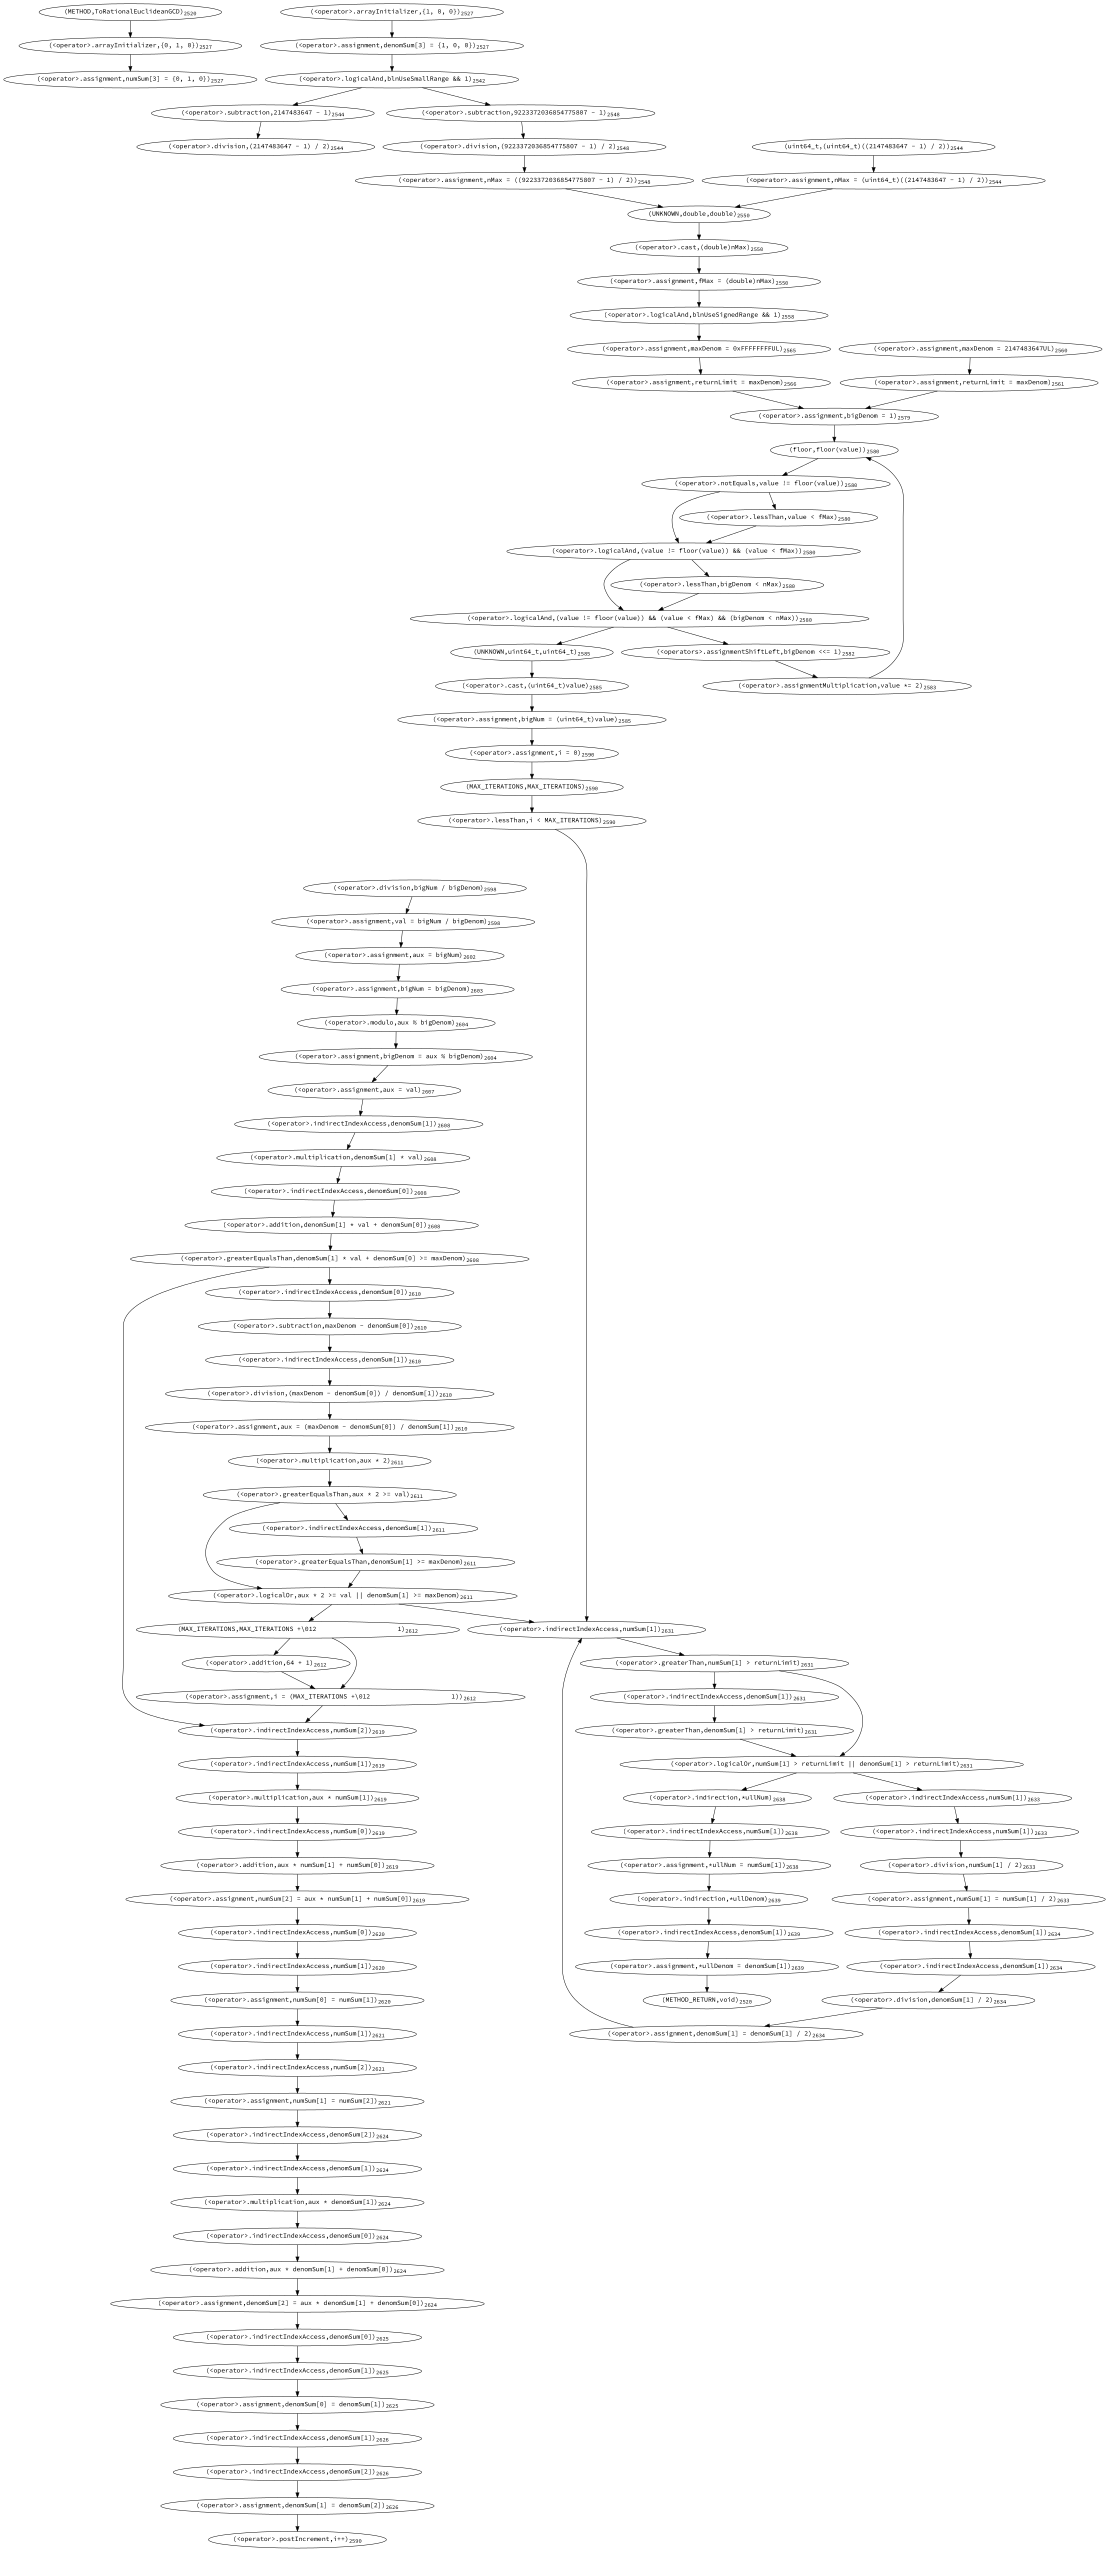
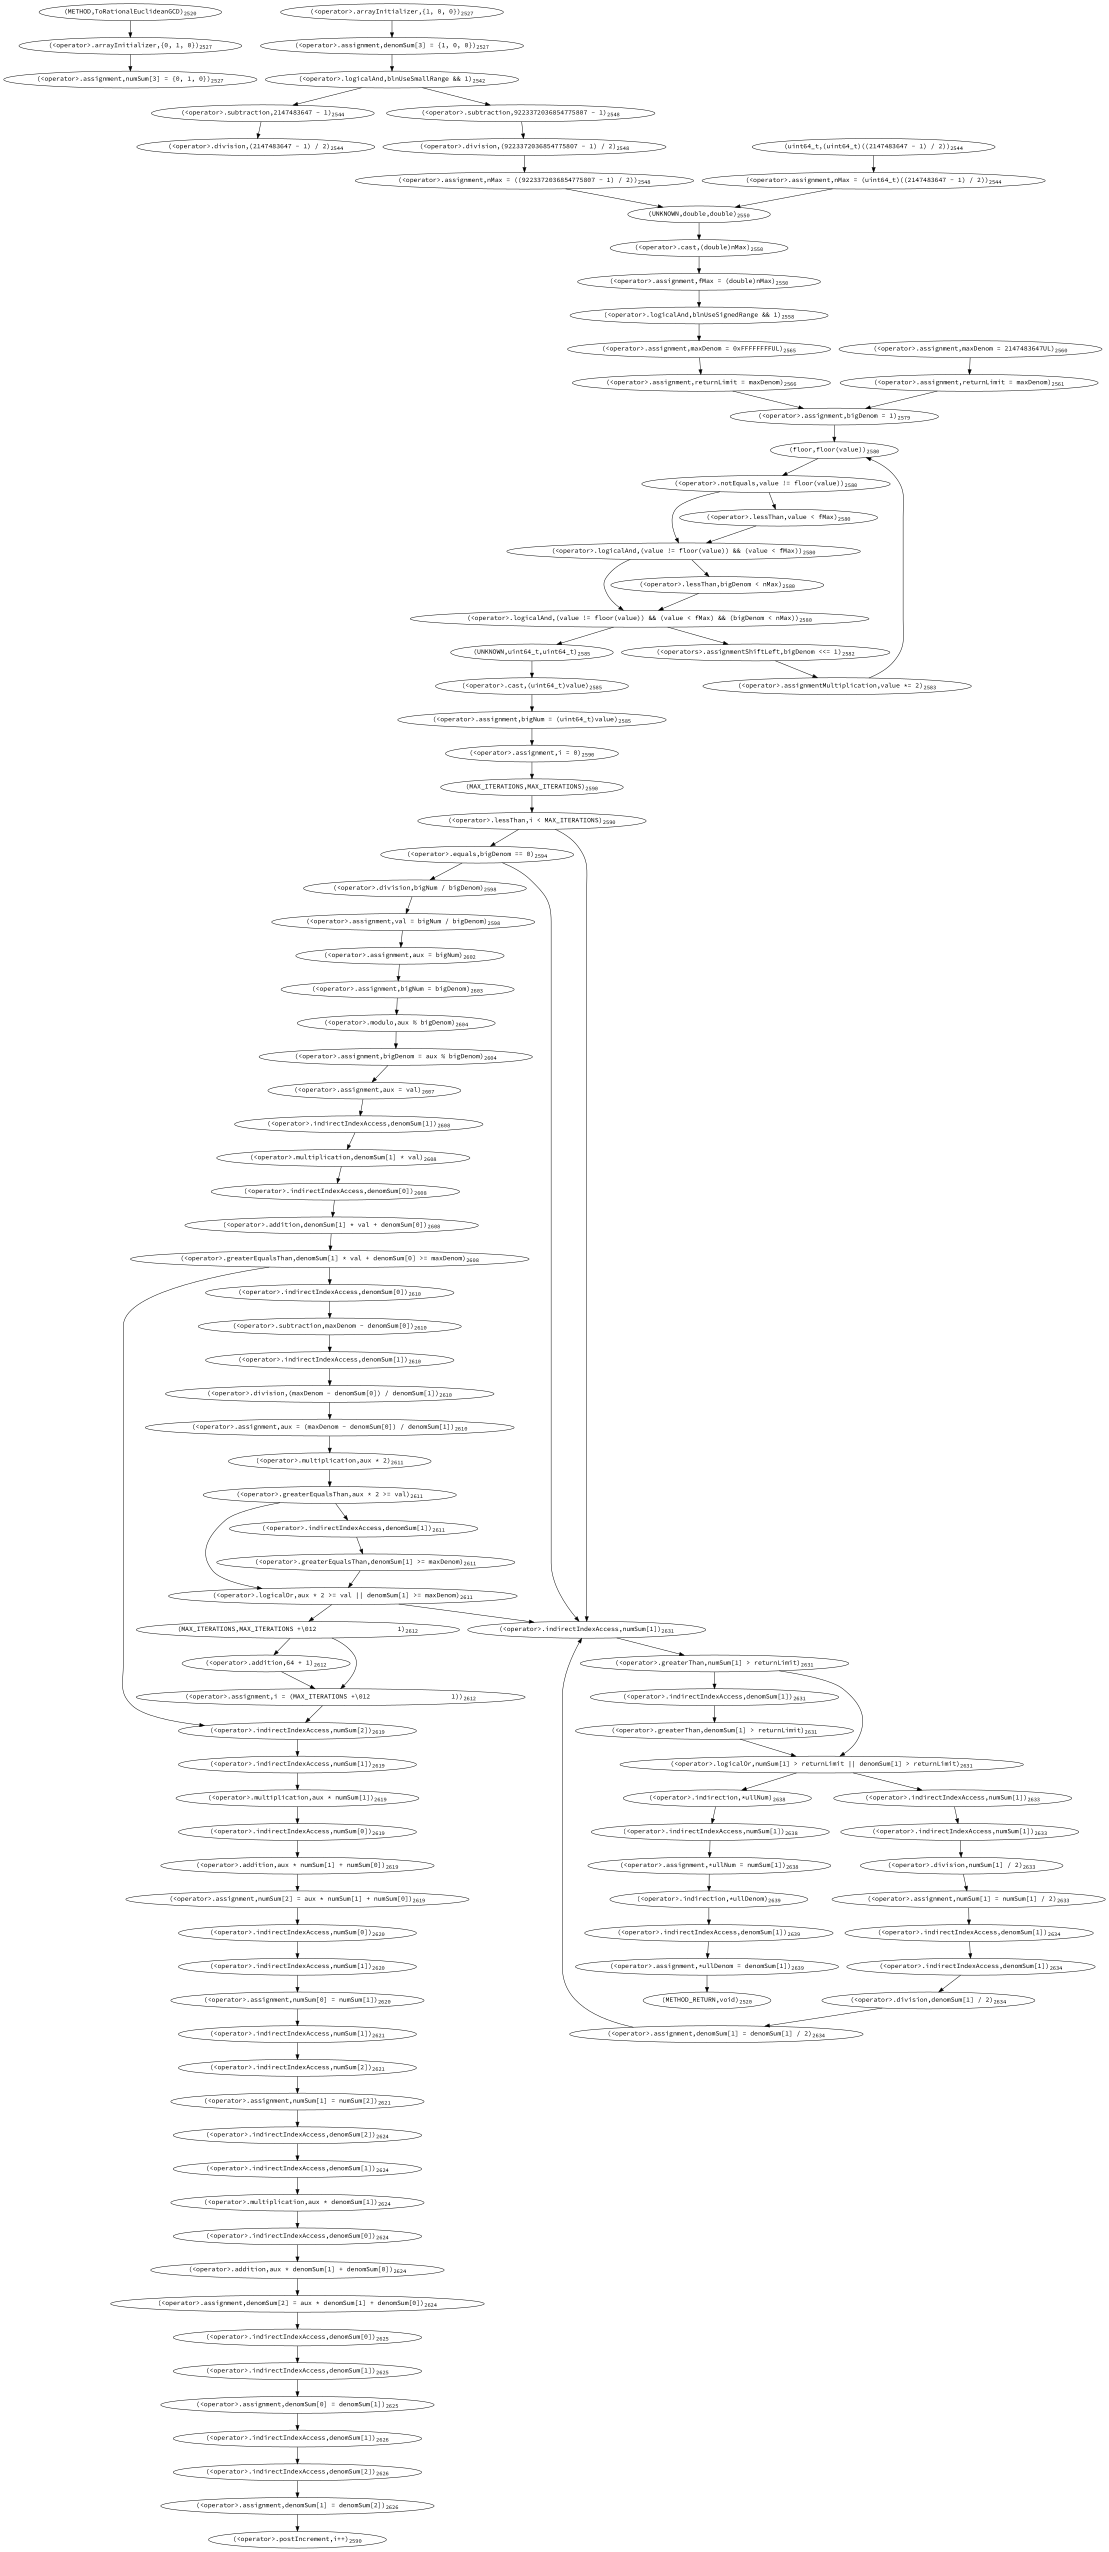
none -> (477, 855)
